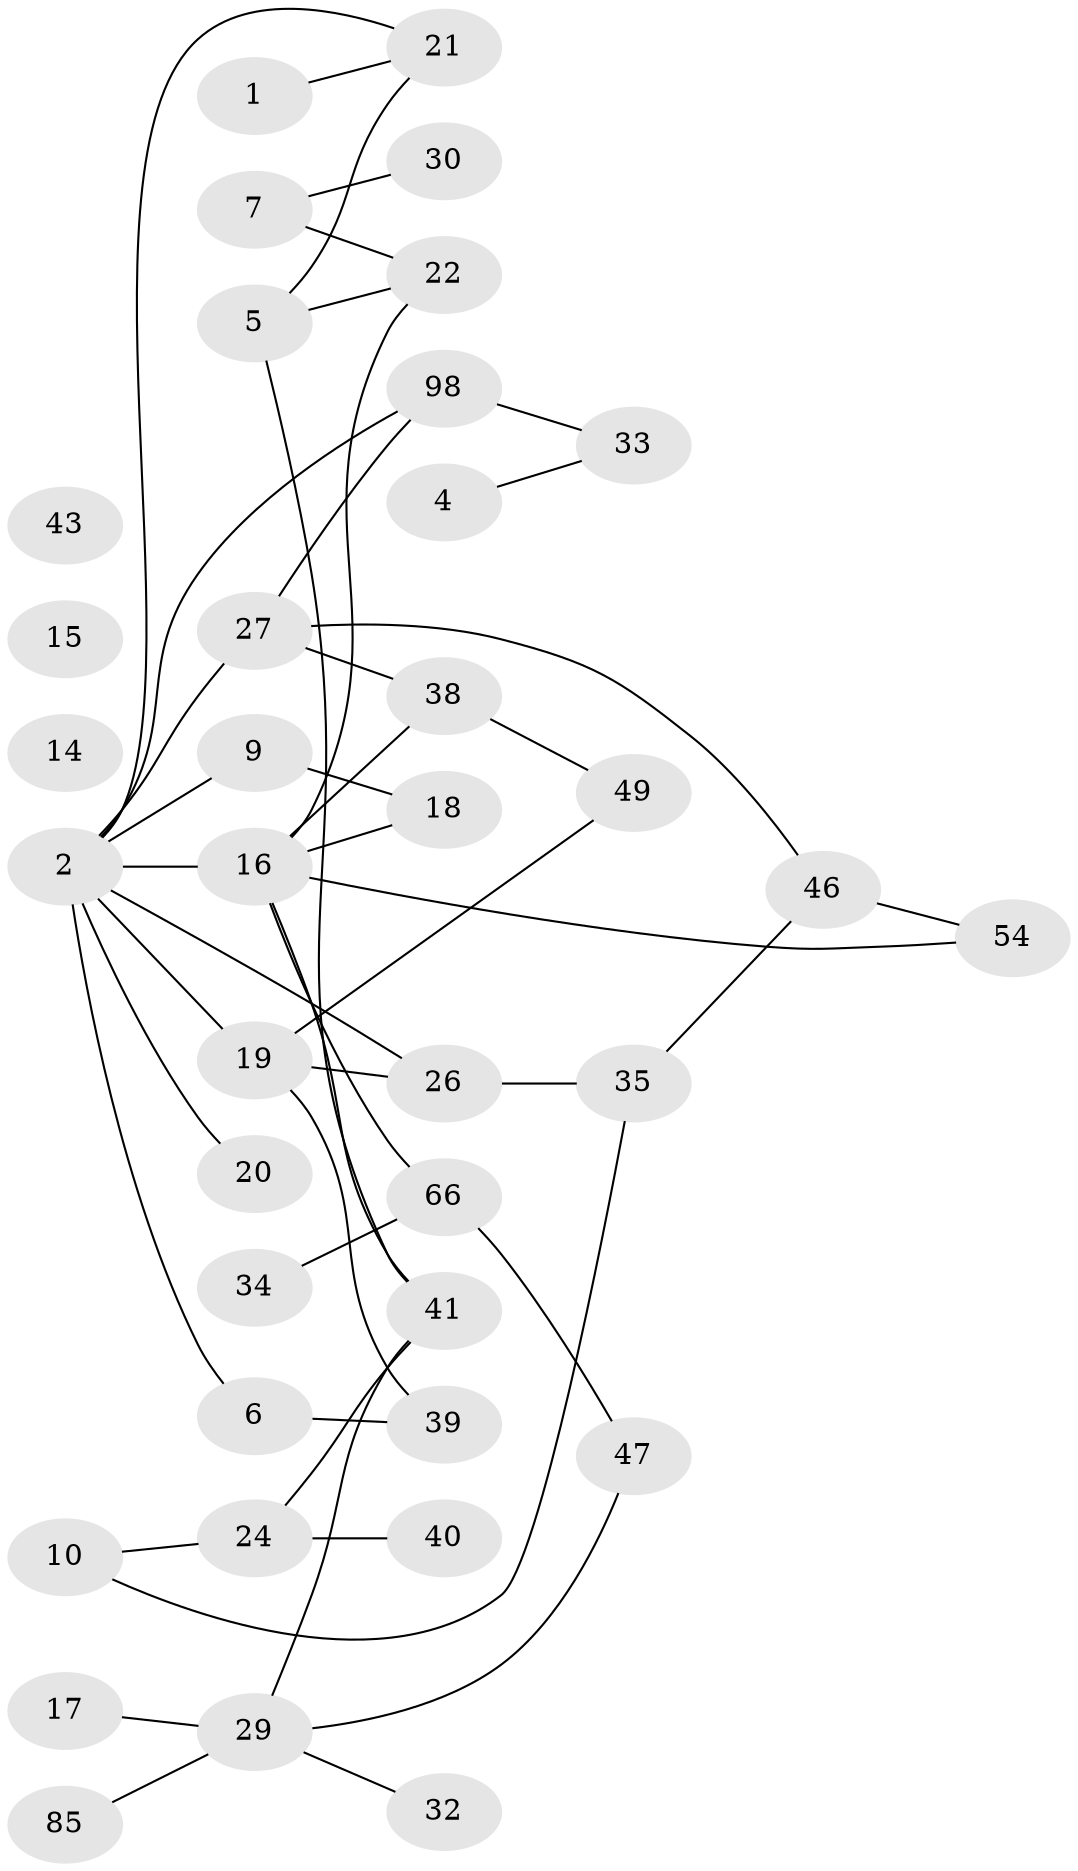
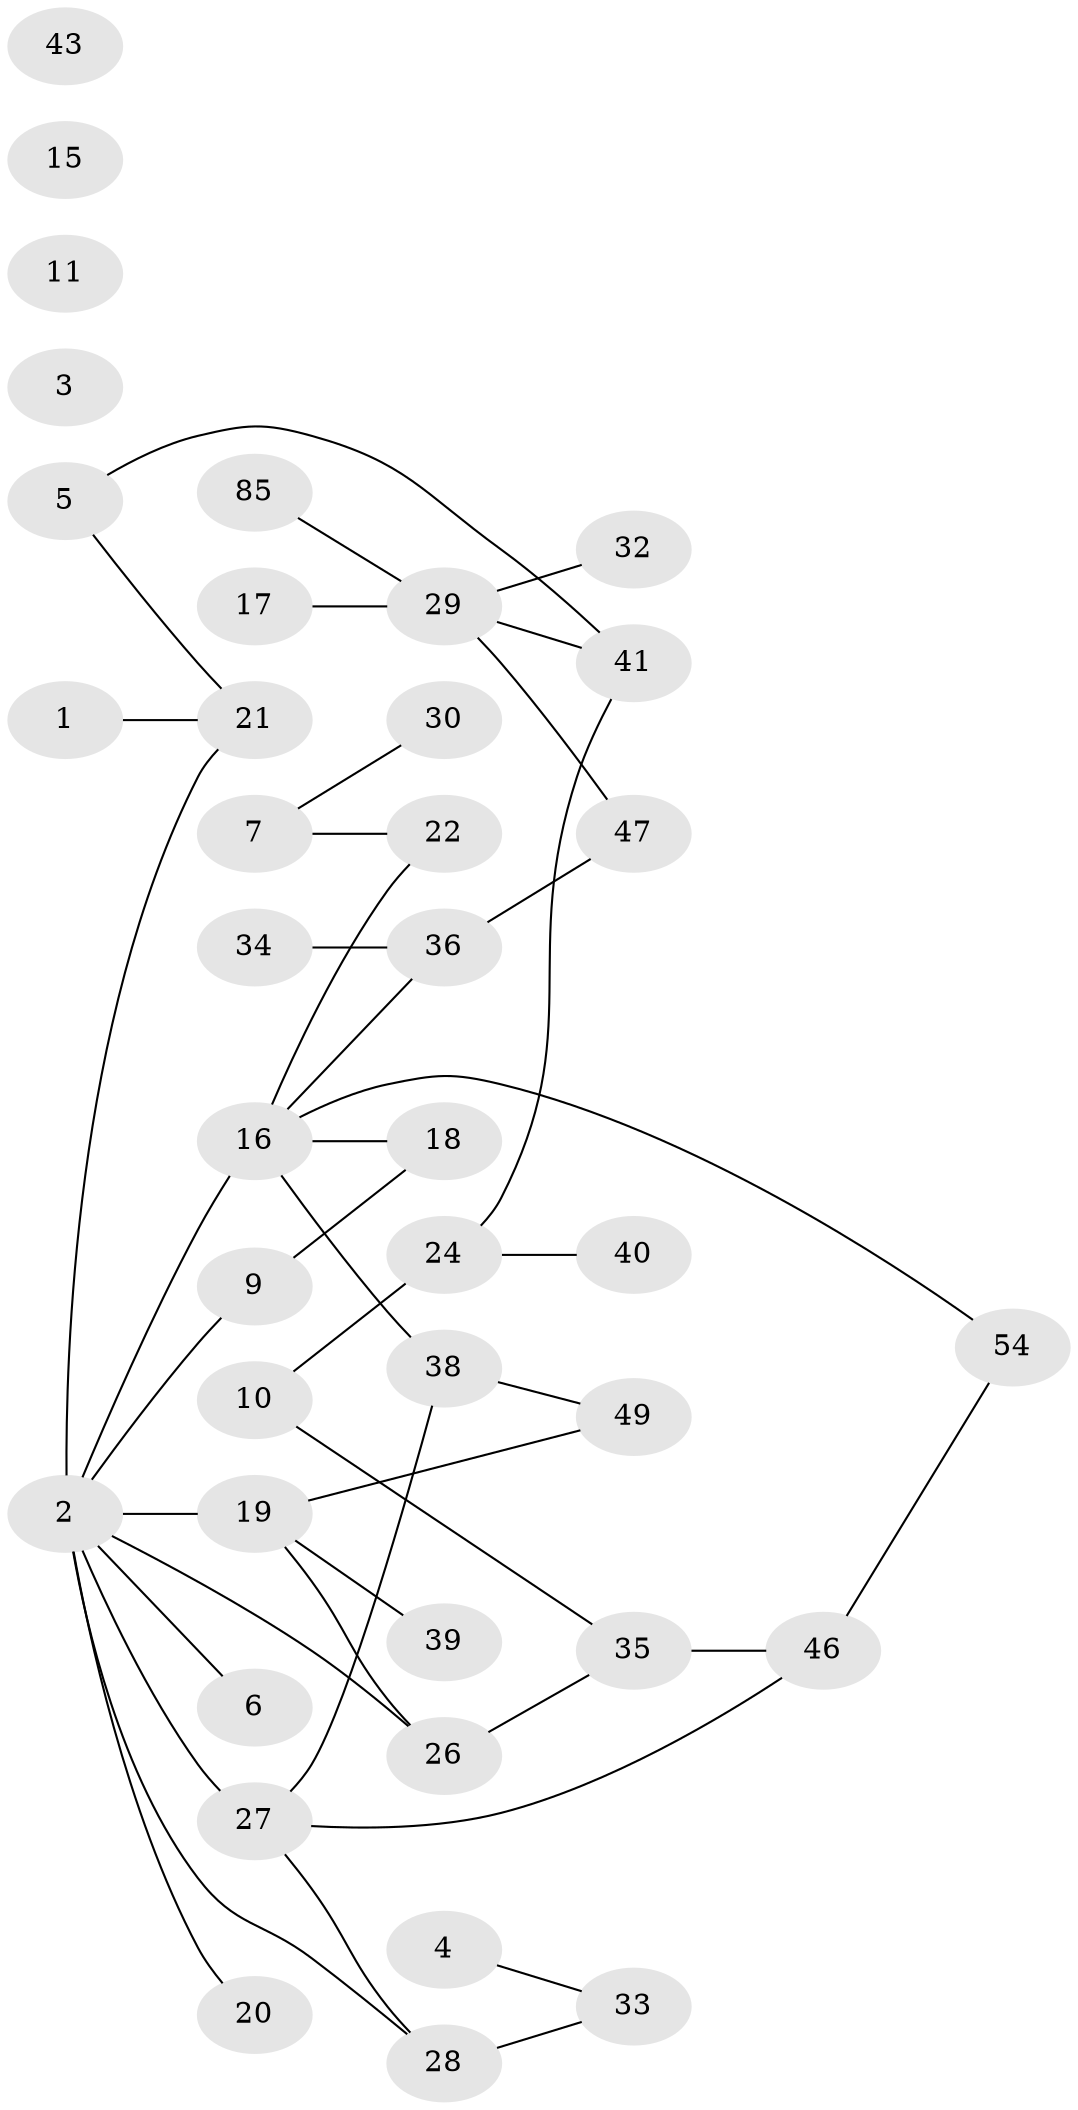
(350, 299) -> none
none -> (65, 387)
(444, 389) -> (444, 2063)
(65, 753) -> (65, 274)
(335, 1095) -> none
(444, 1197) -> (444, 948)
(333, 1420) -> none
